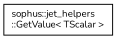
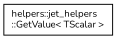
(58, 20) -> (58, 20)
